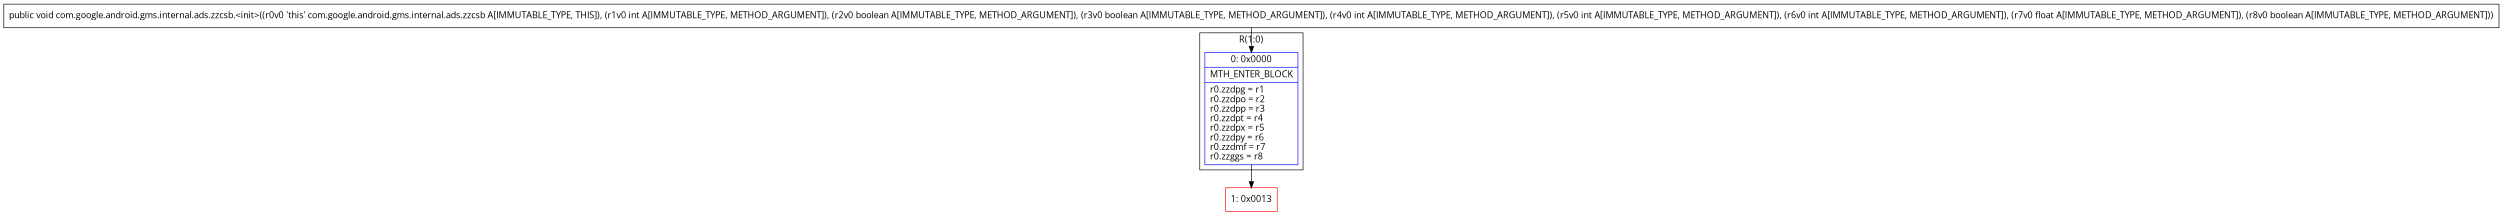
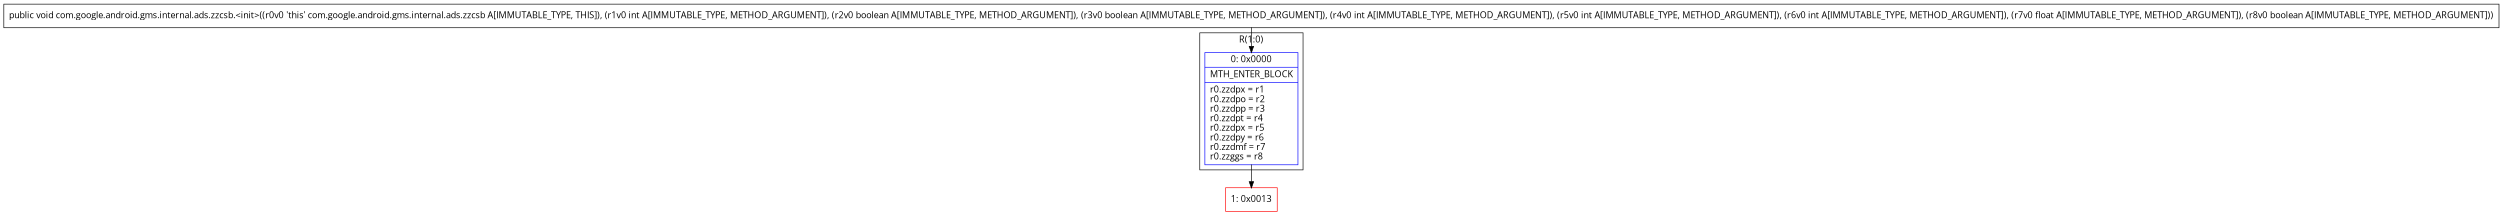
(1237, 90) -> (1237, 90)
